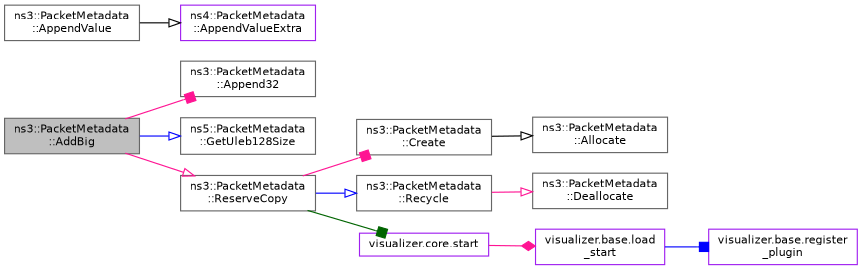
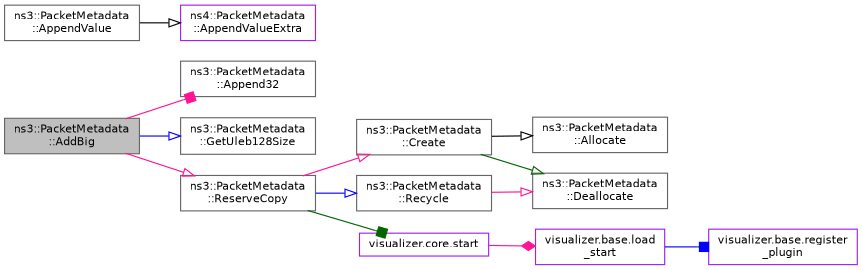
(248, 136) -> (248, 136)
none -> (507, 162)
(331, 167) -> (331, 167)
